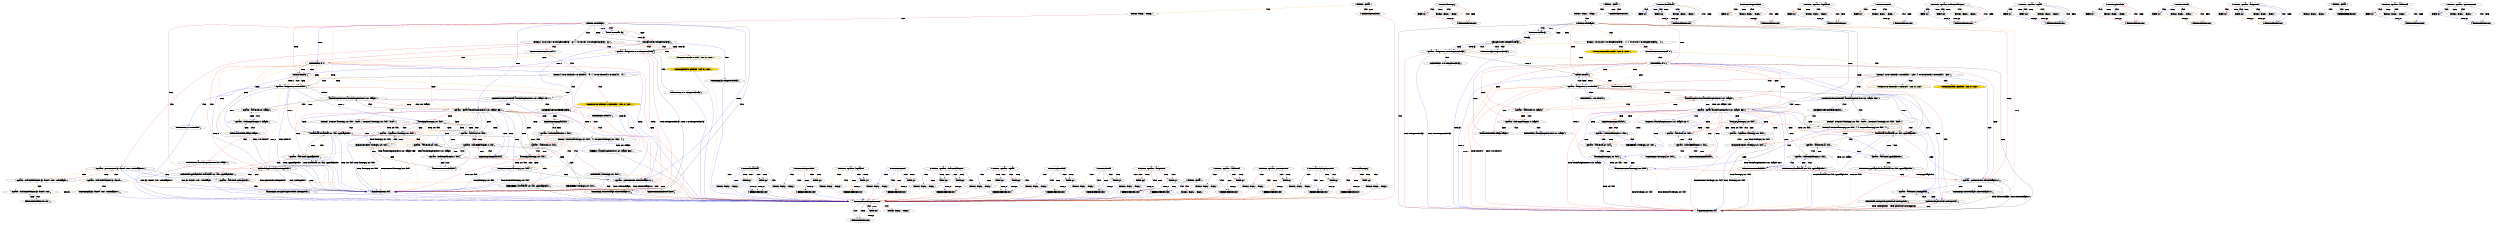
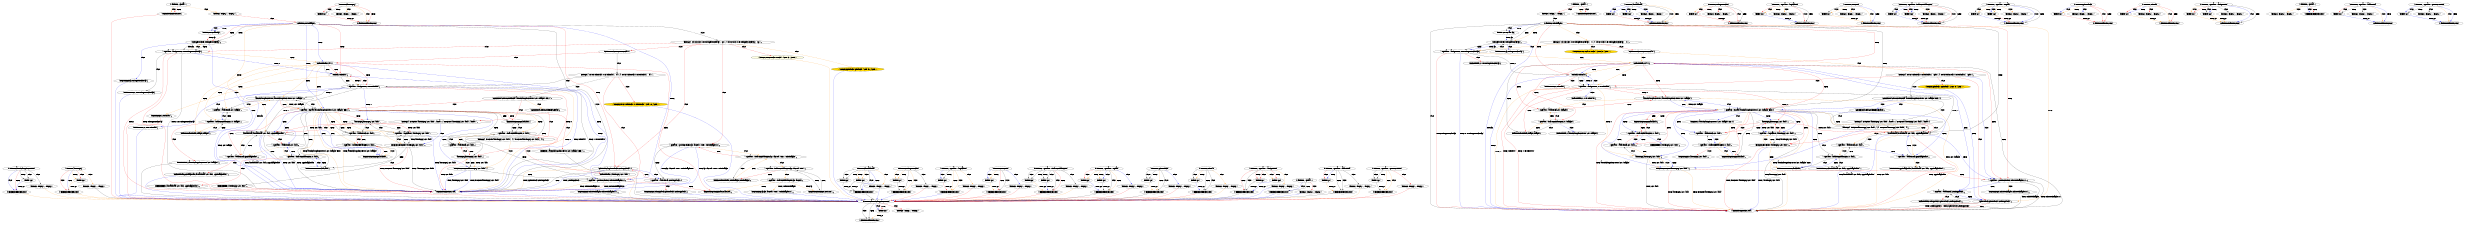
(1899, 87) -> none
(112, 174) -> (785, 174)
none -> (732, 180)
(104, 186) -> (787, 186)
(609, 186) -> (764, 186)
(38, 197) -> (817, 180)
